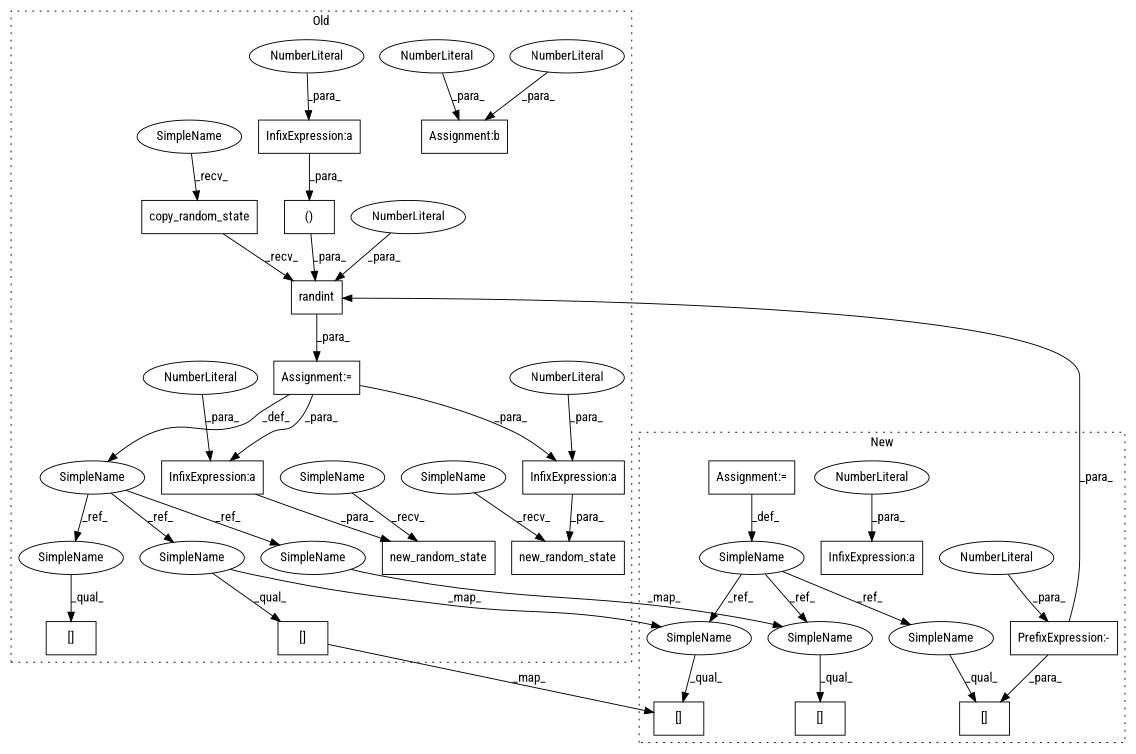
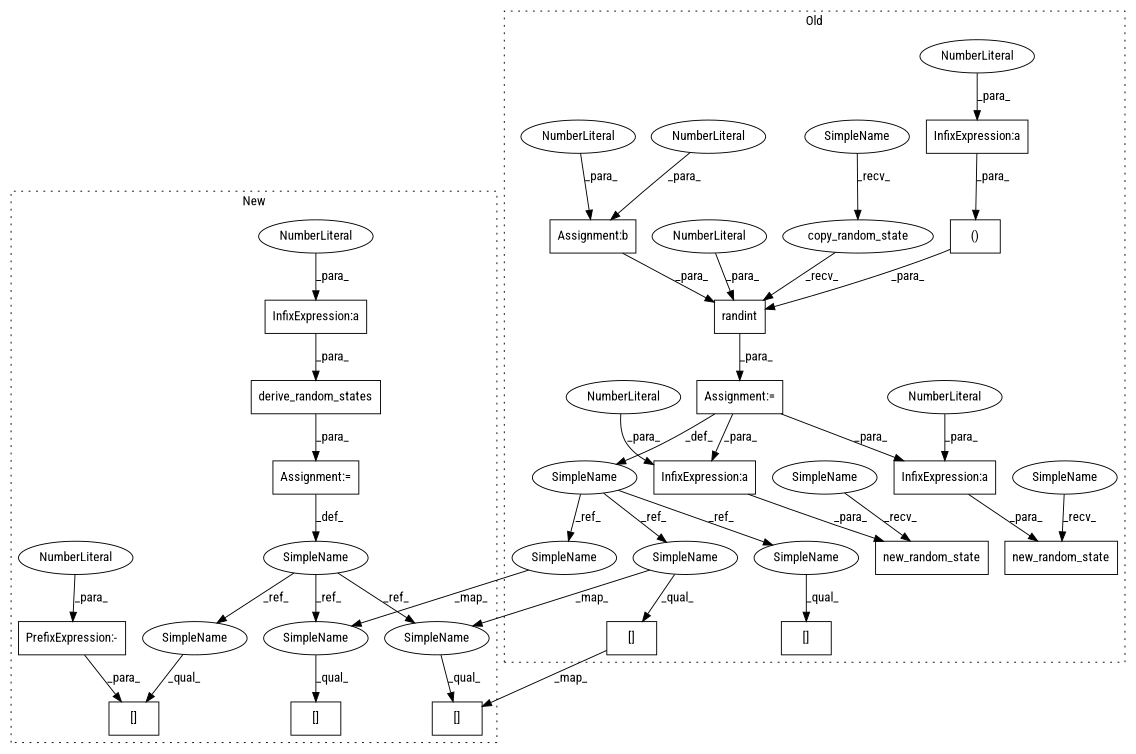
(200, 217) -> (858, 236)
(846, 316) -> (664, 276)
none -> (316, 397)
